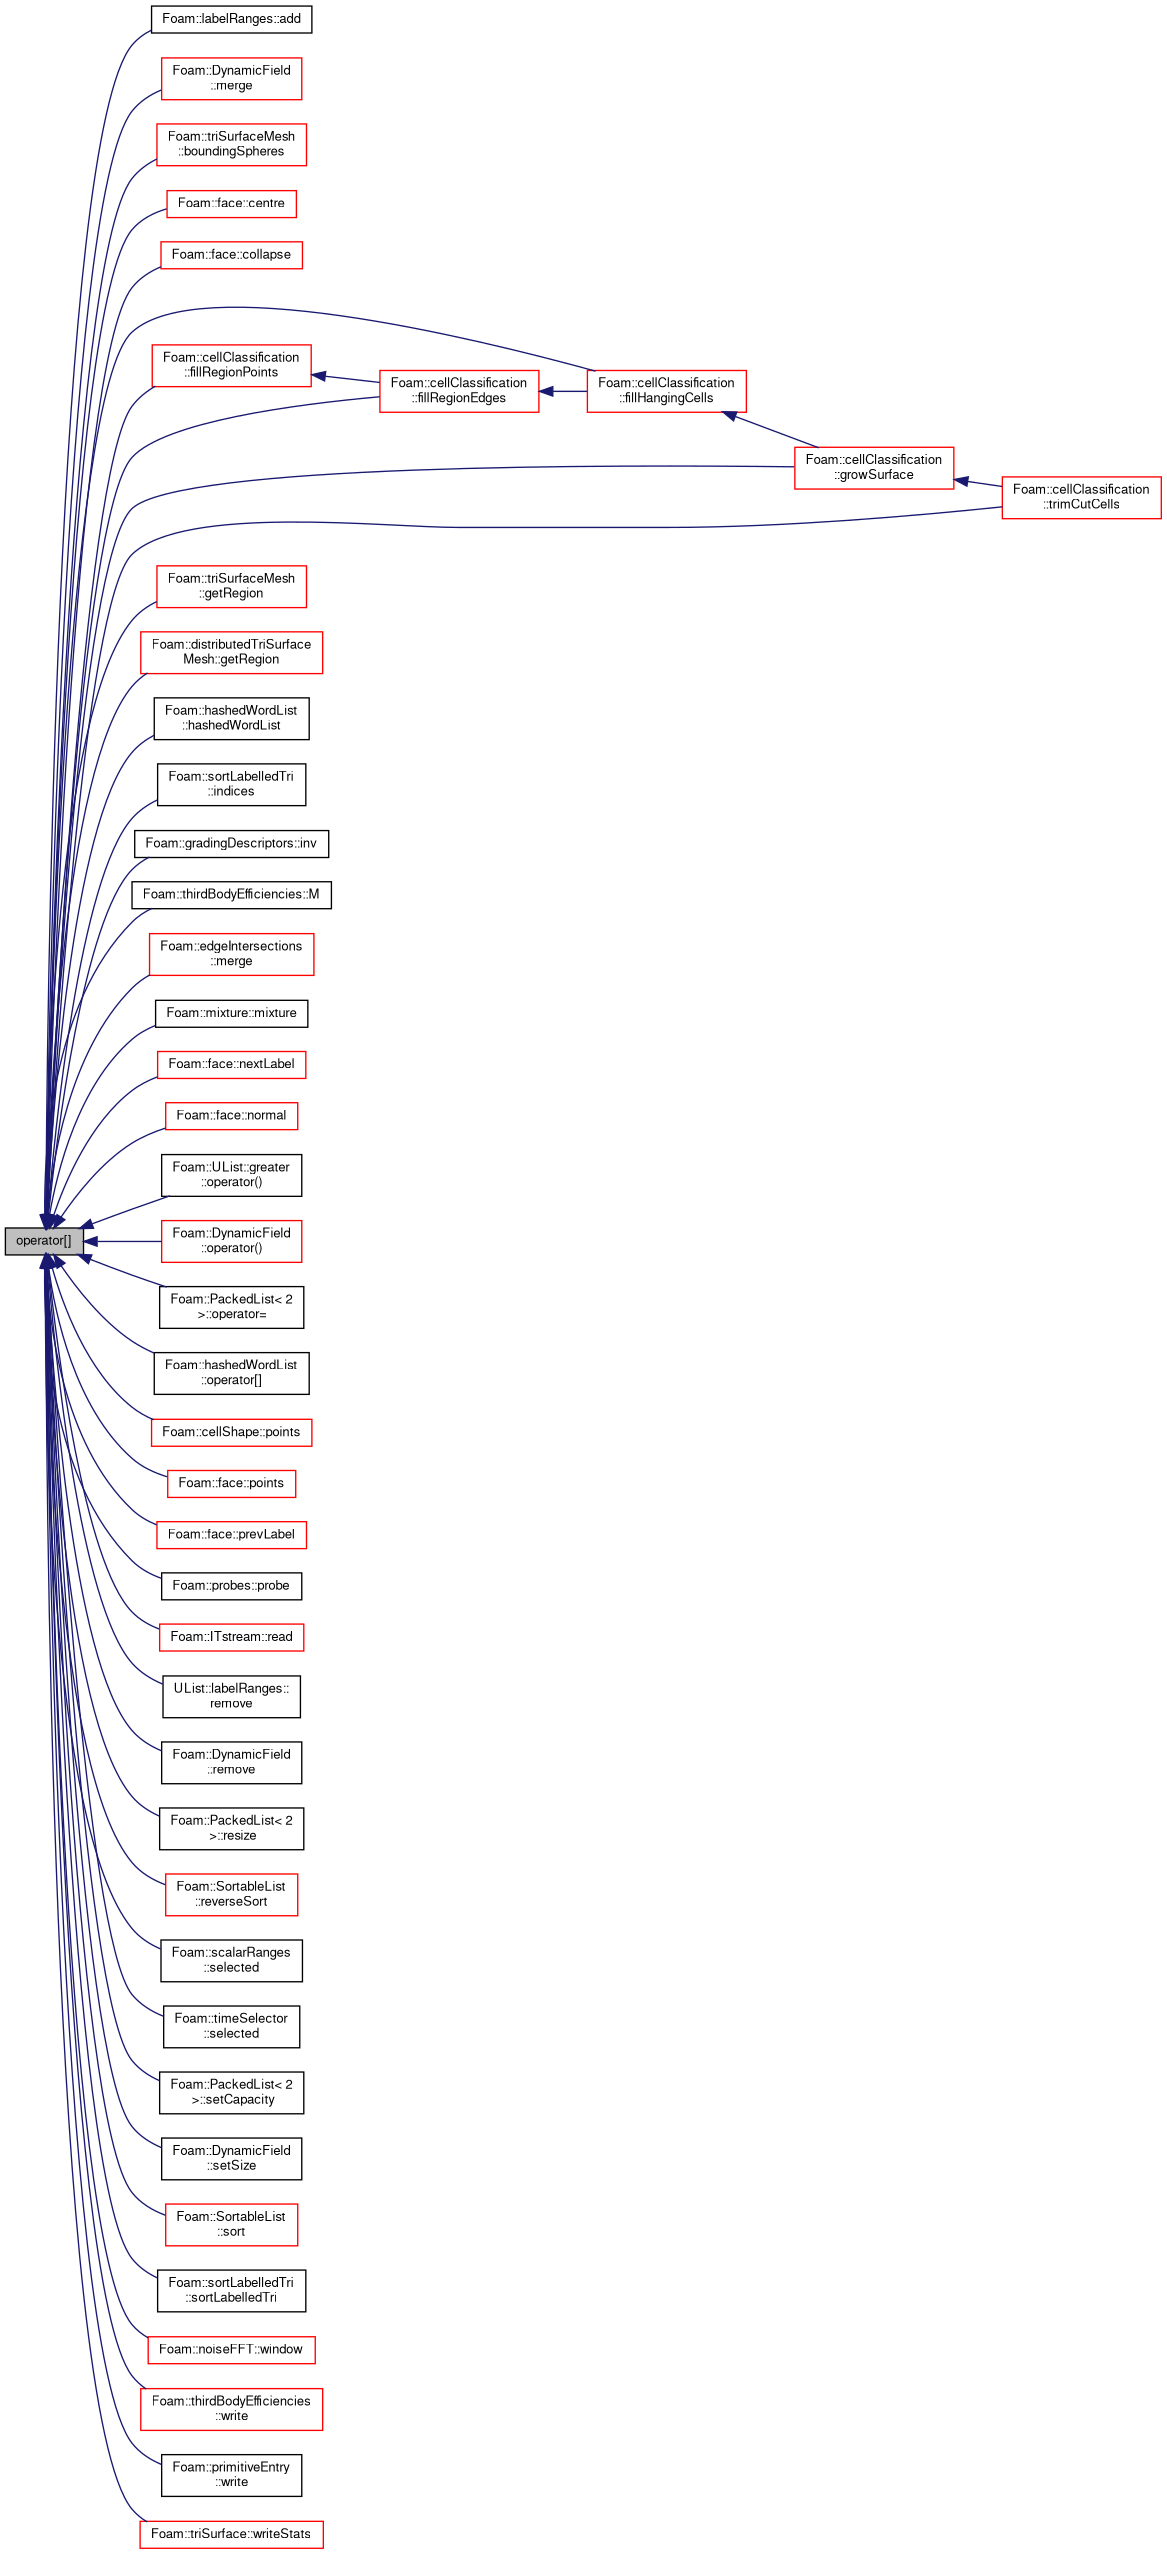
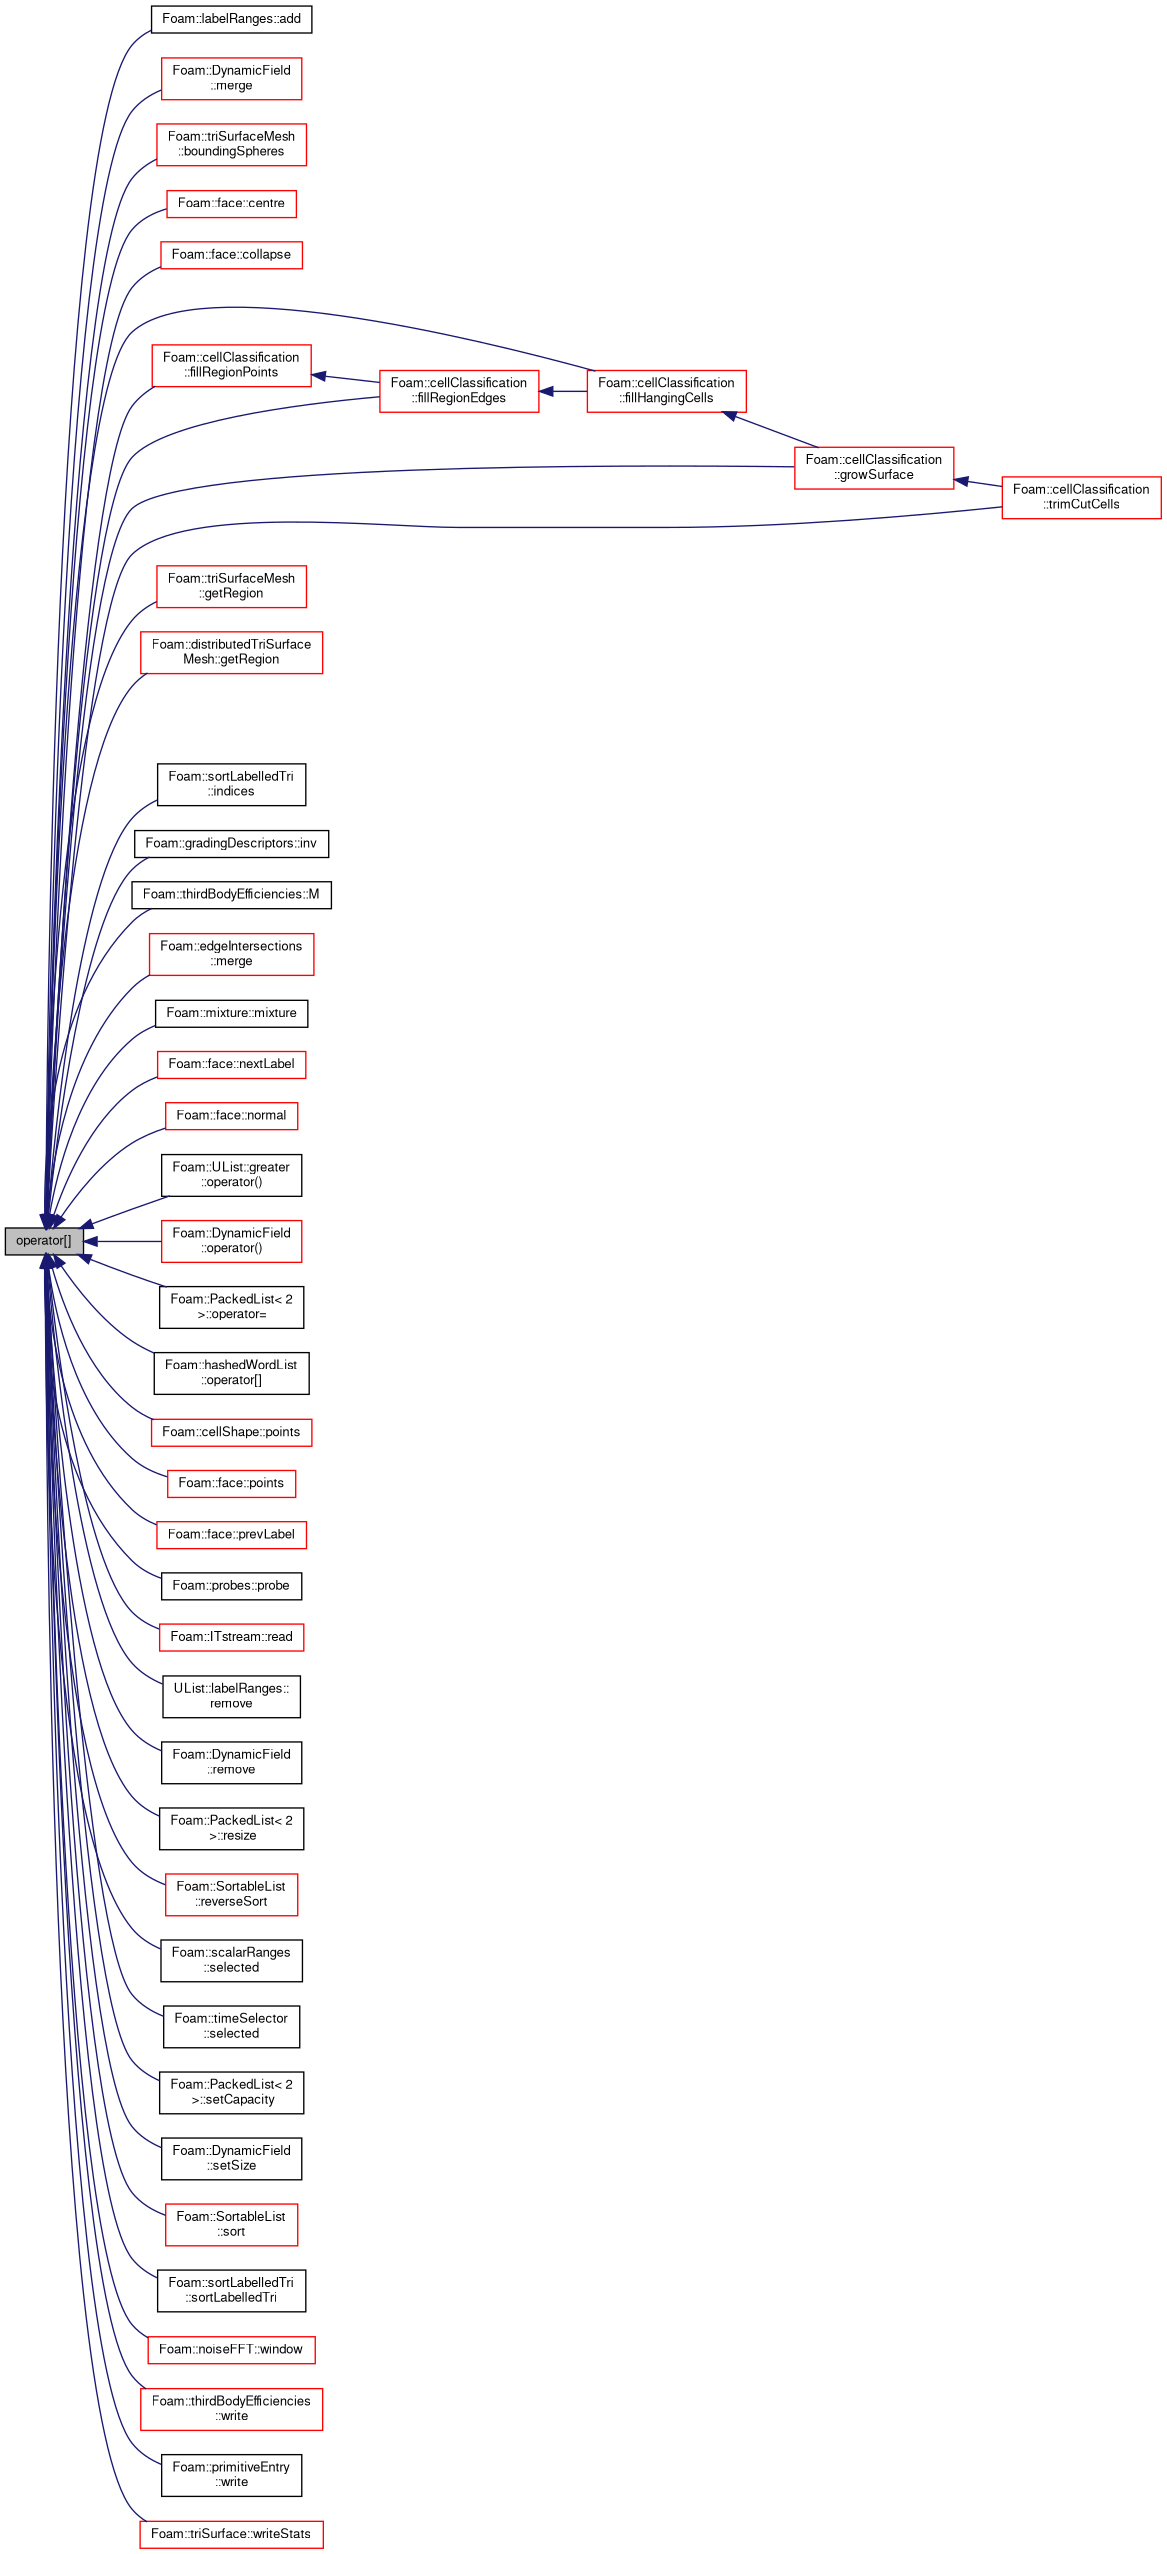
(232, 719) -> none
